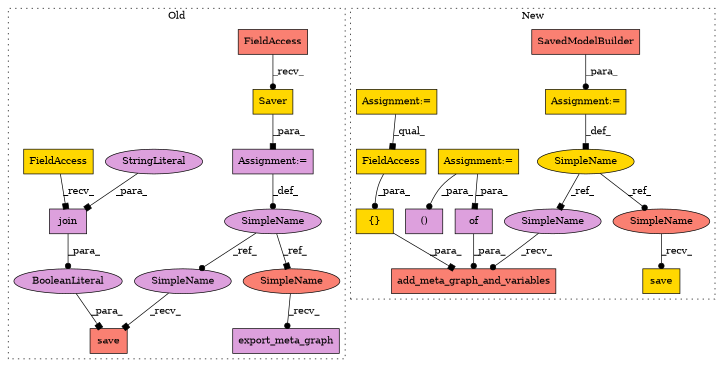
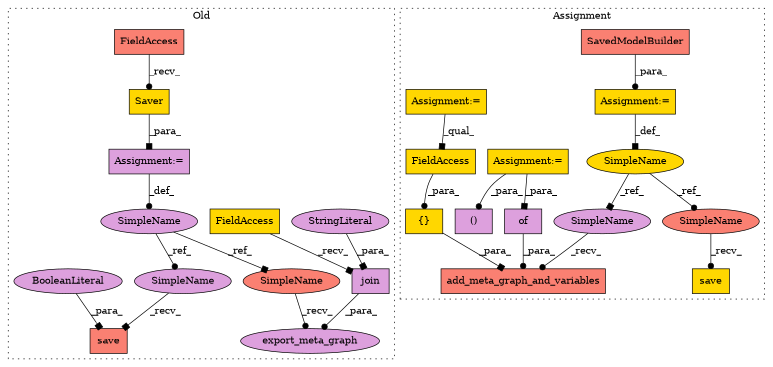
(533, 16) -> (582, 16)
(68, 249) -> (343, 309)
(286, 341) -> (310, 341)
